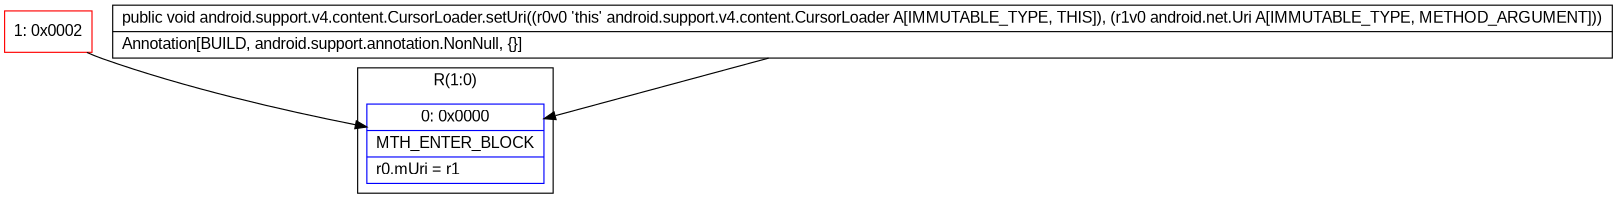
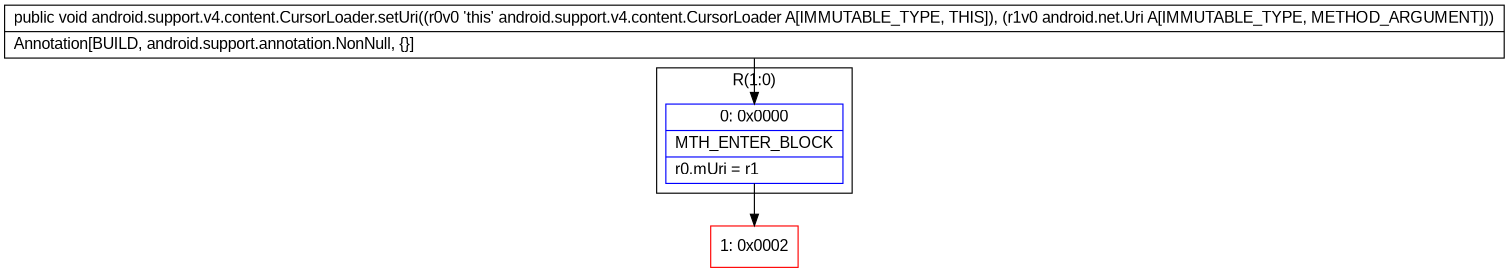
(220, 94) -> (754, 200)
